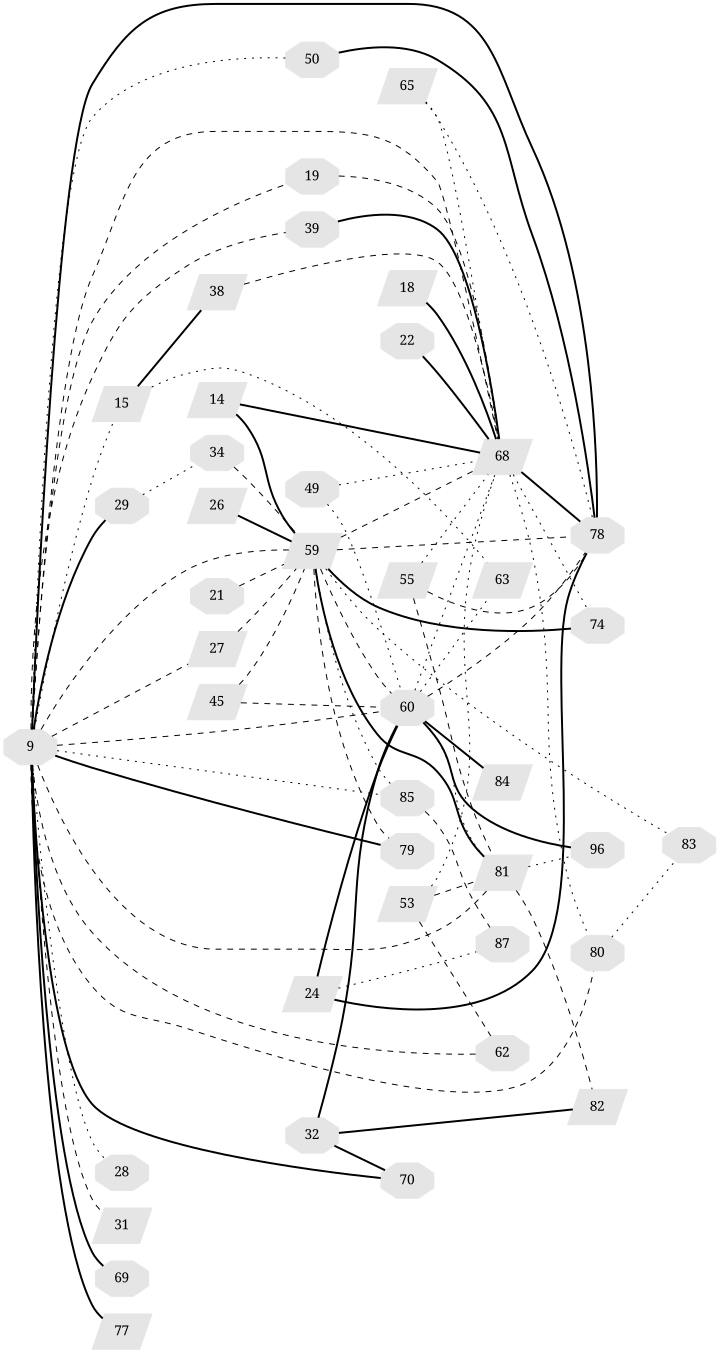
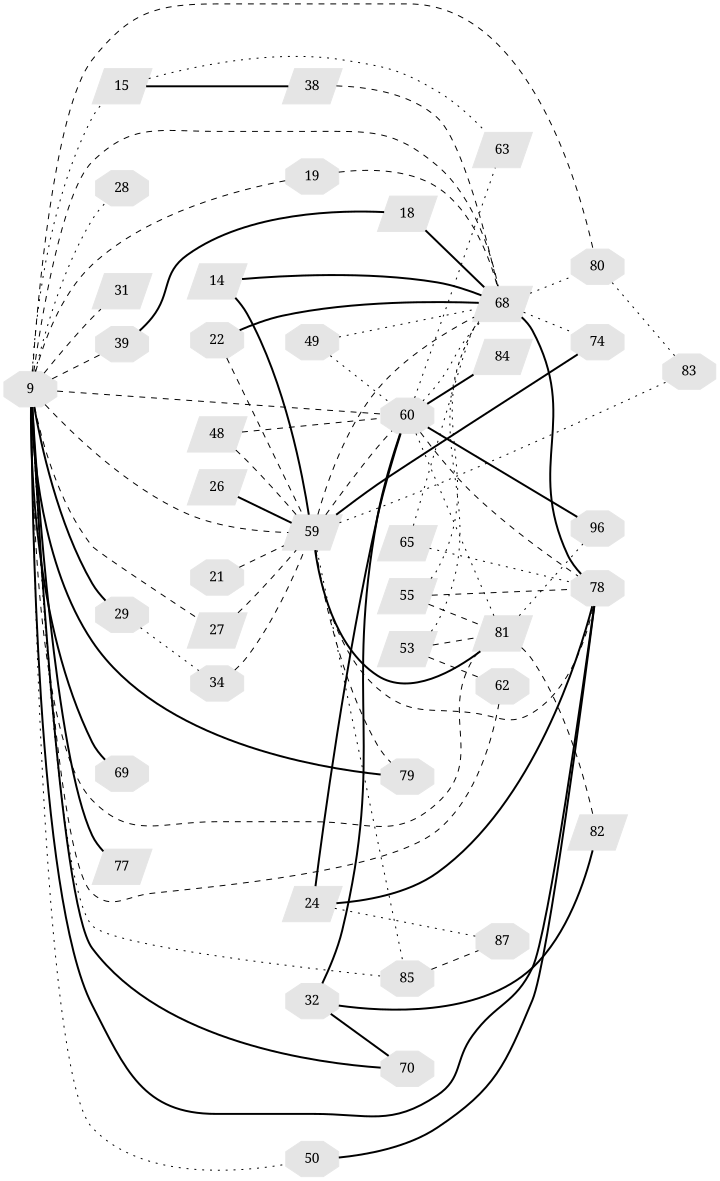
(444, 237) -> (238, 230)
none -> (265, 436)
(217, 702) -> (217, 434)
